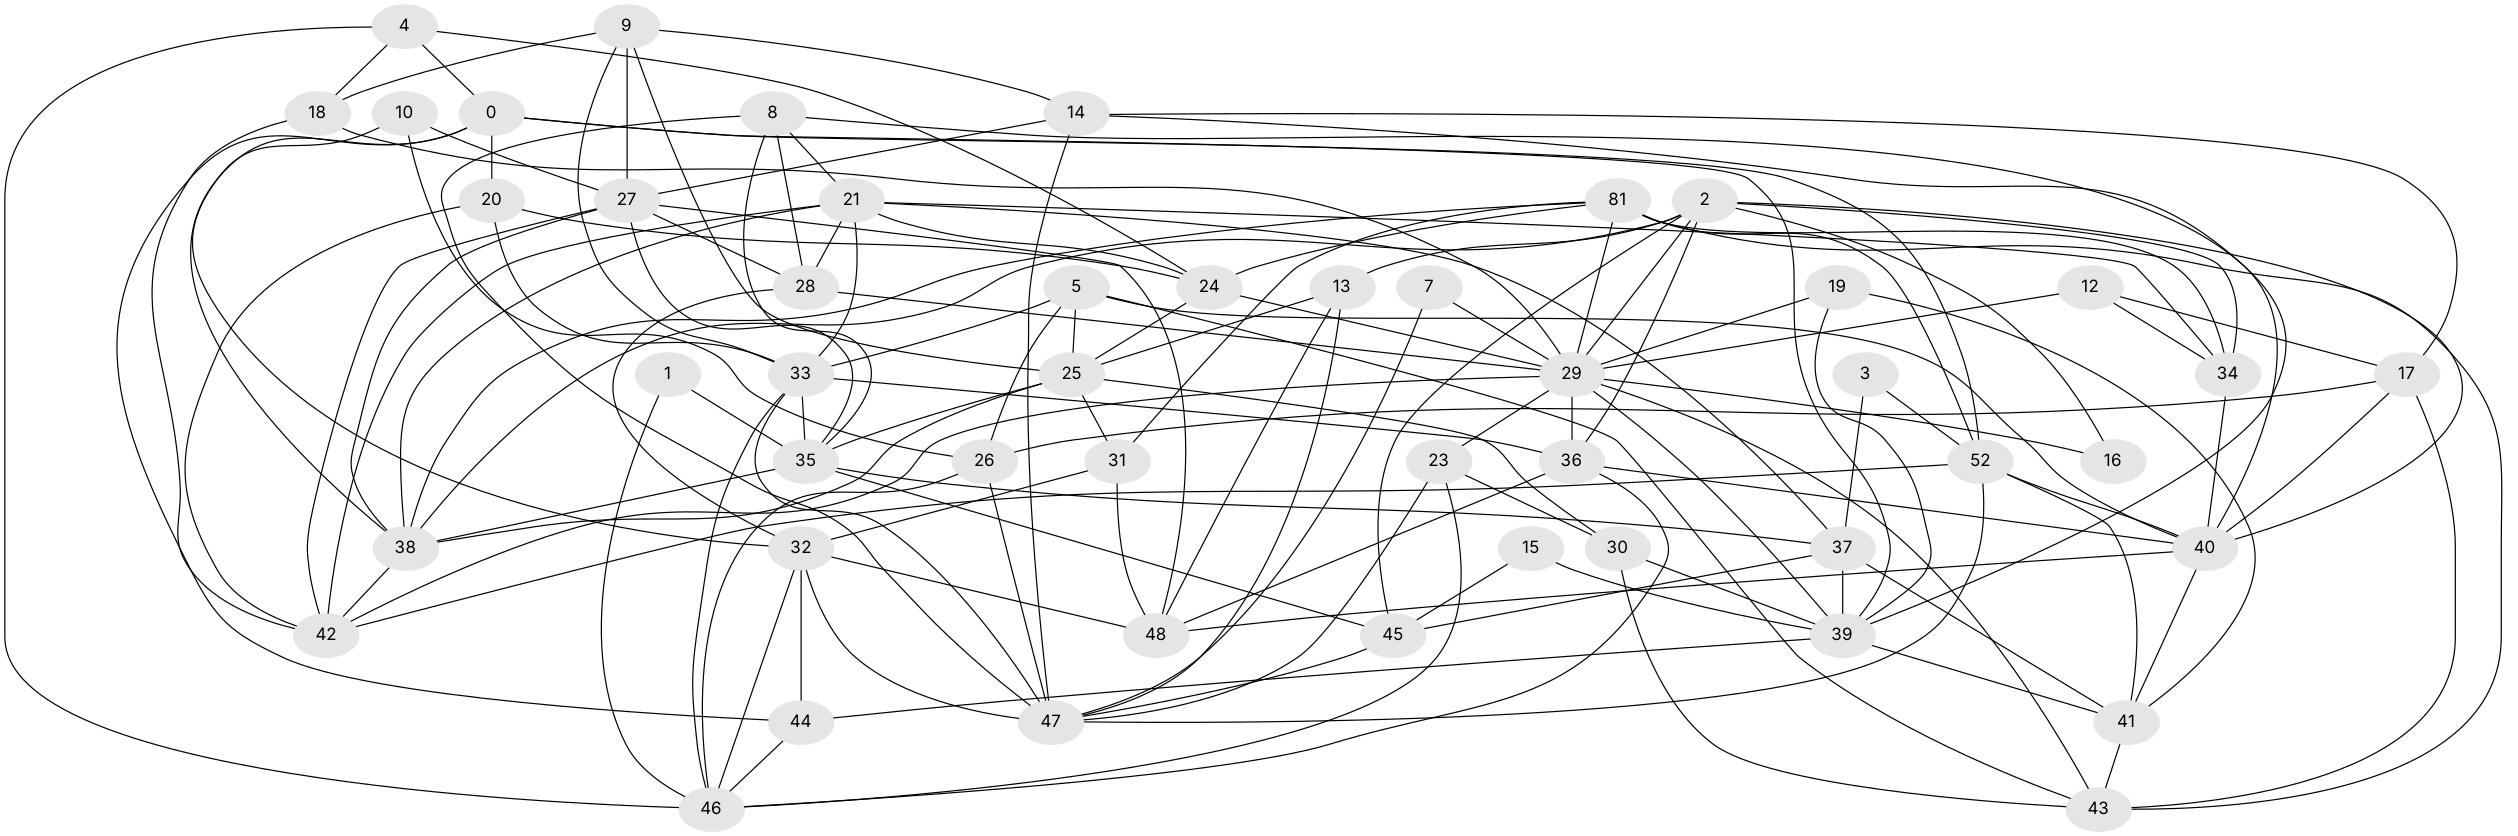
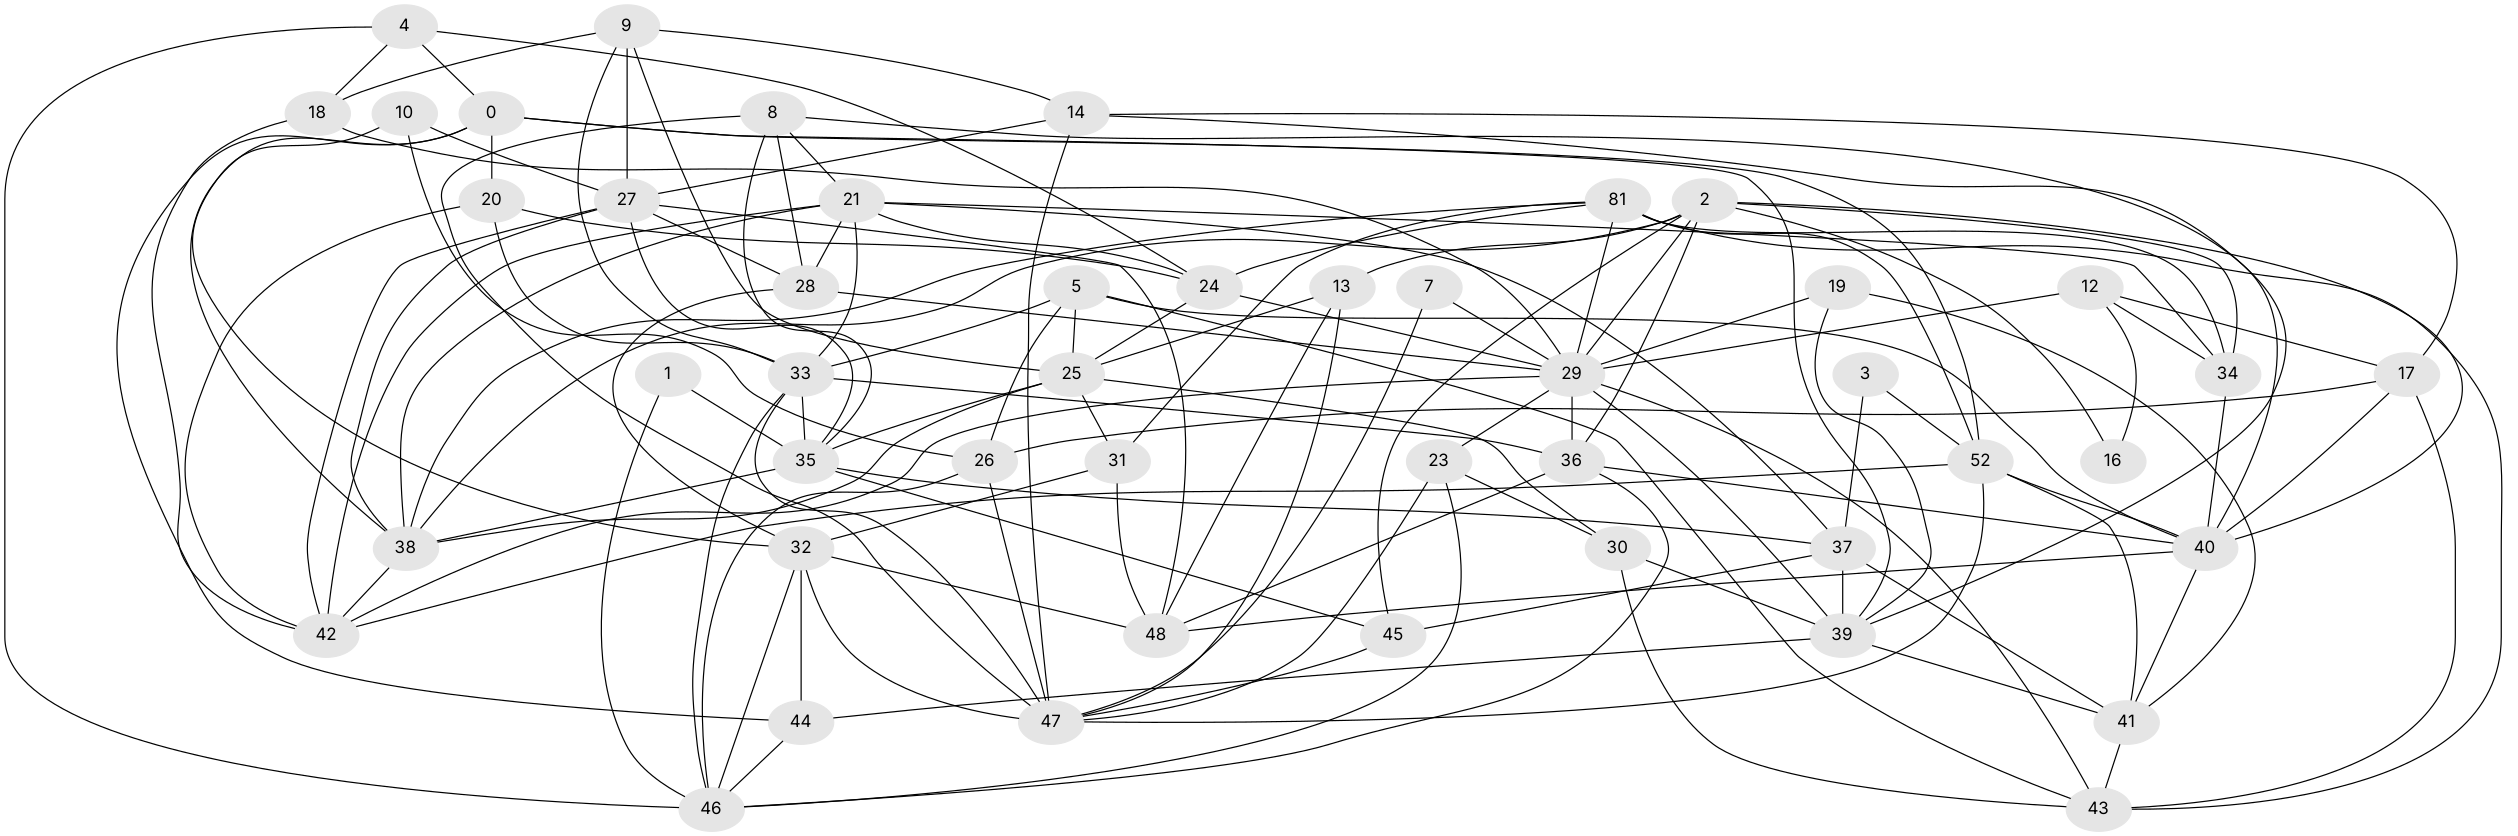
(1796, 404) -> (2136, 371)
(1531, 549) -> none
